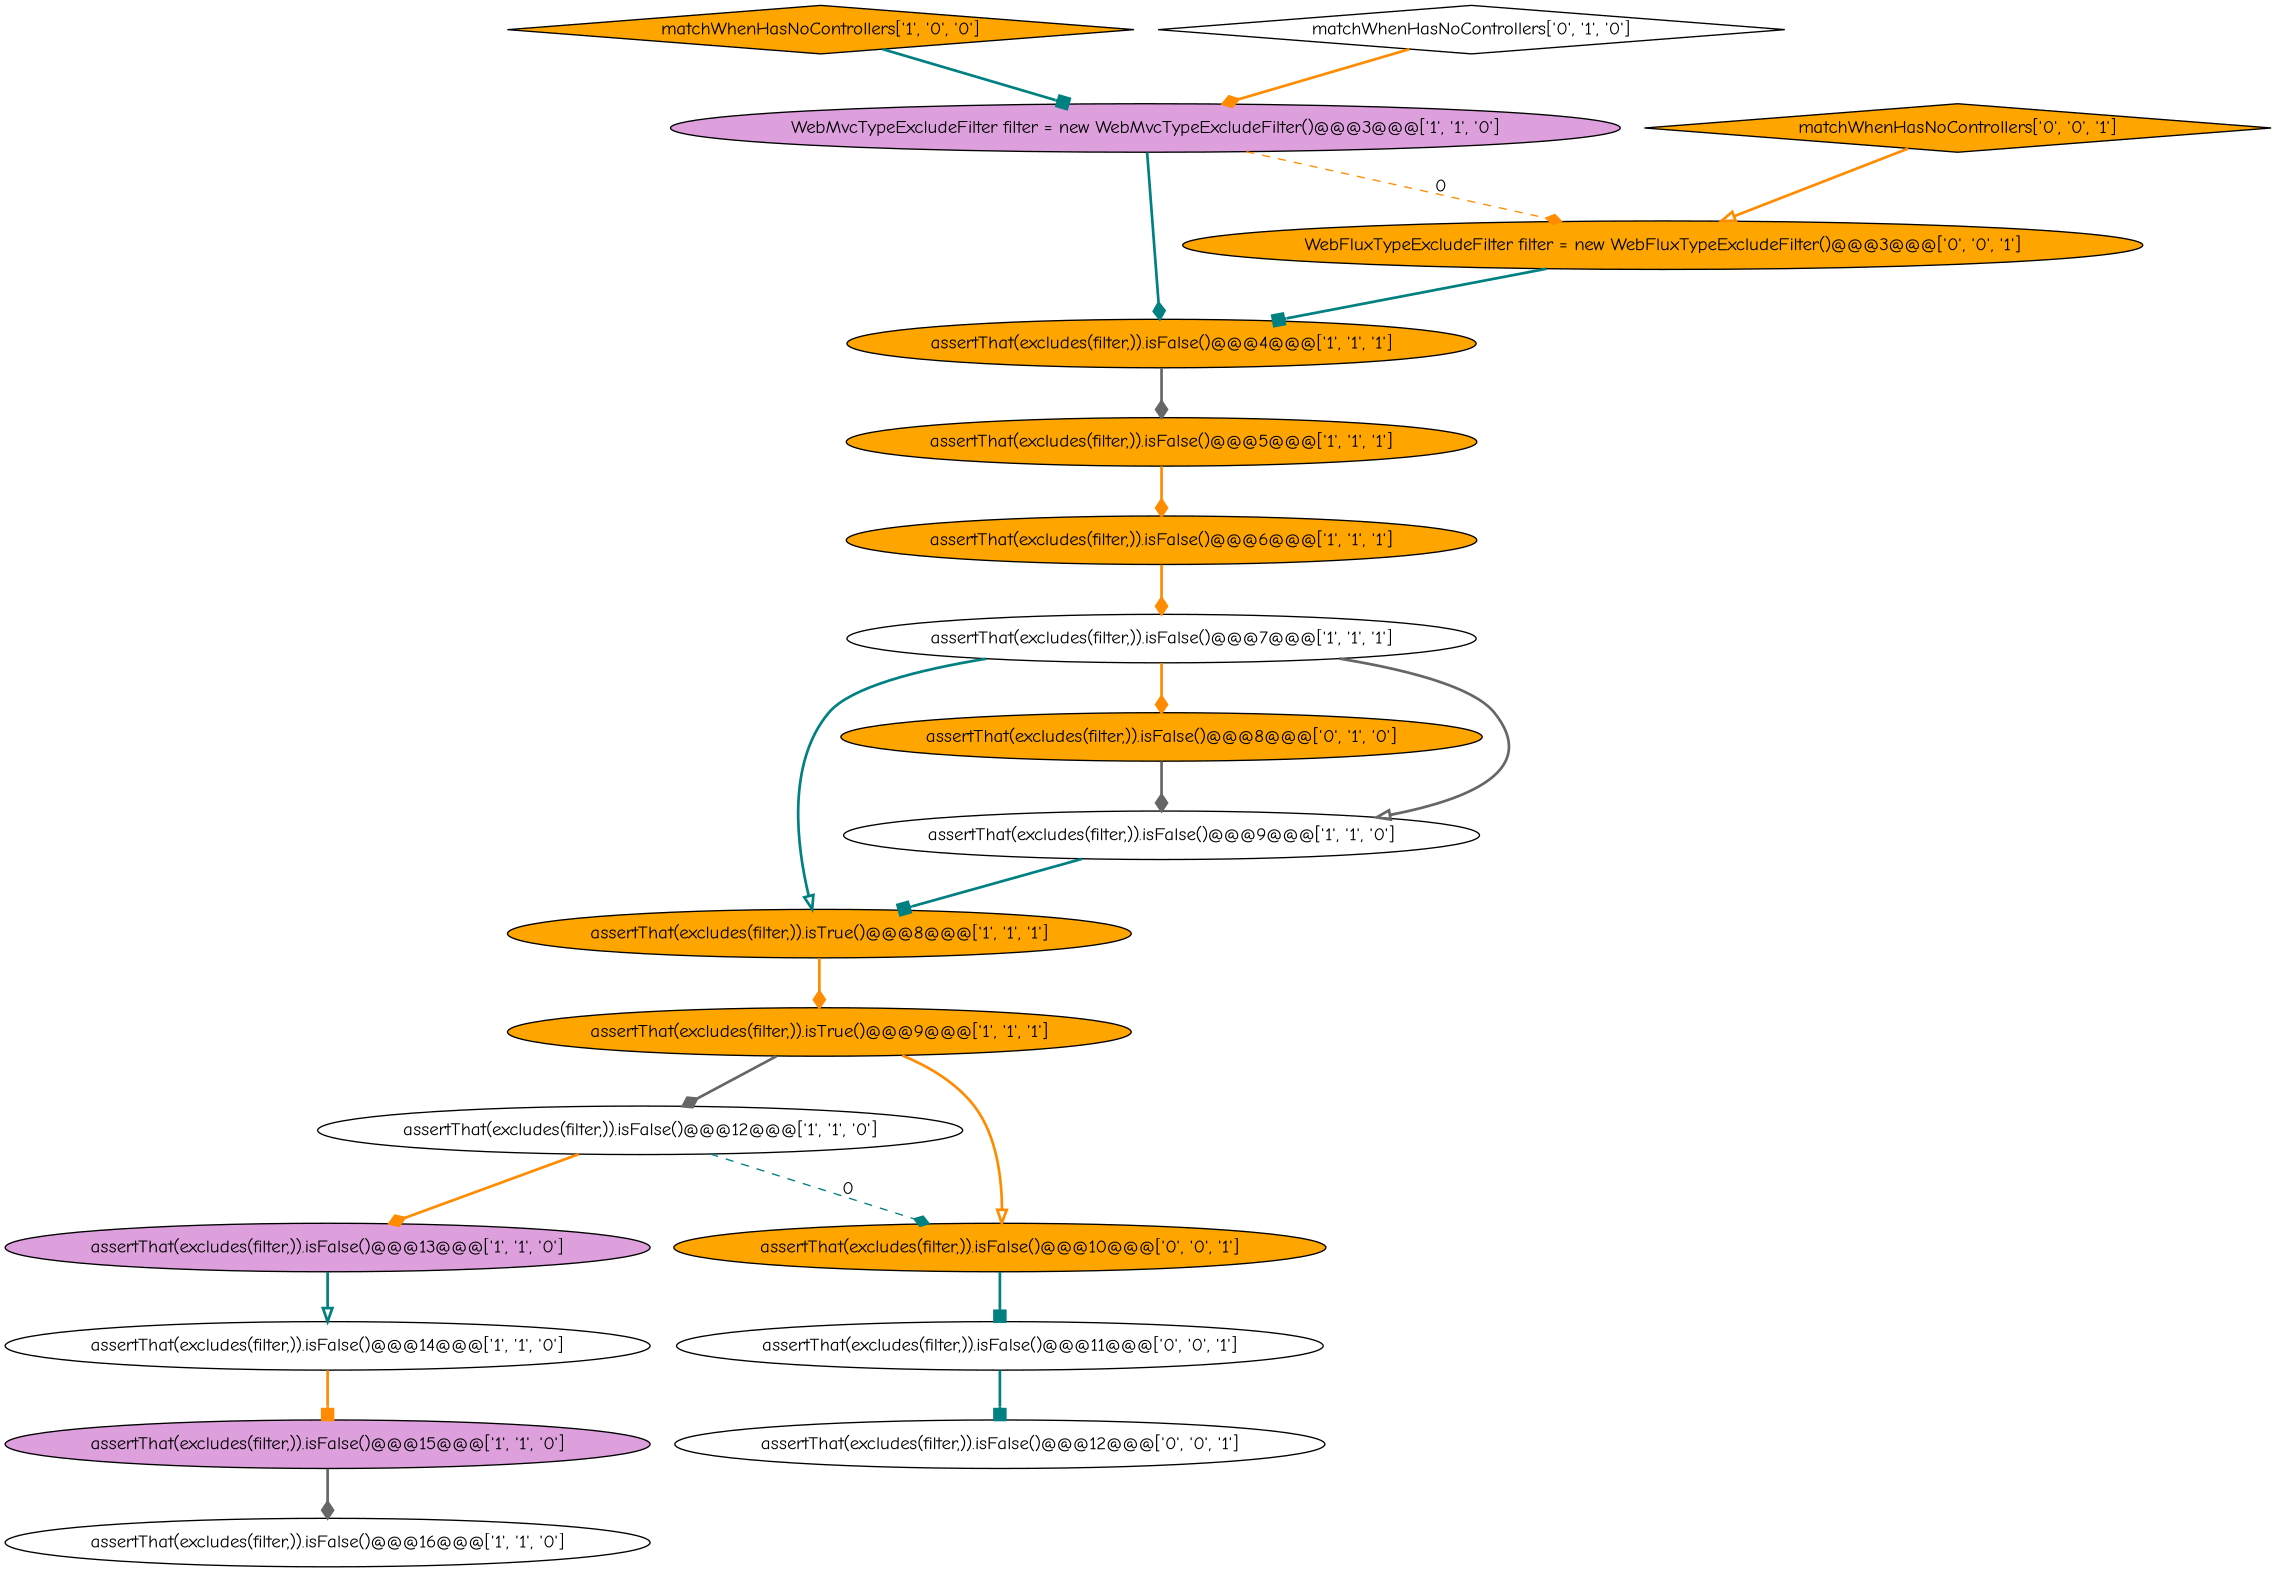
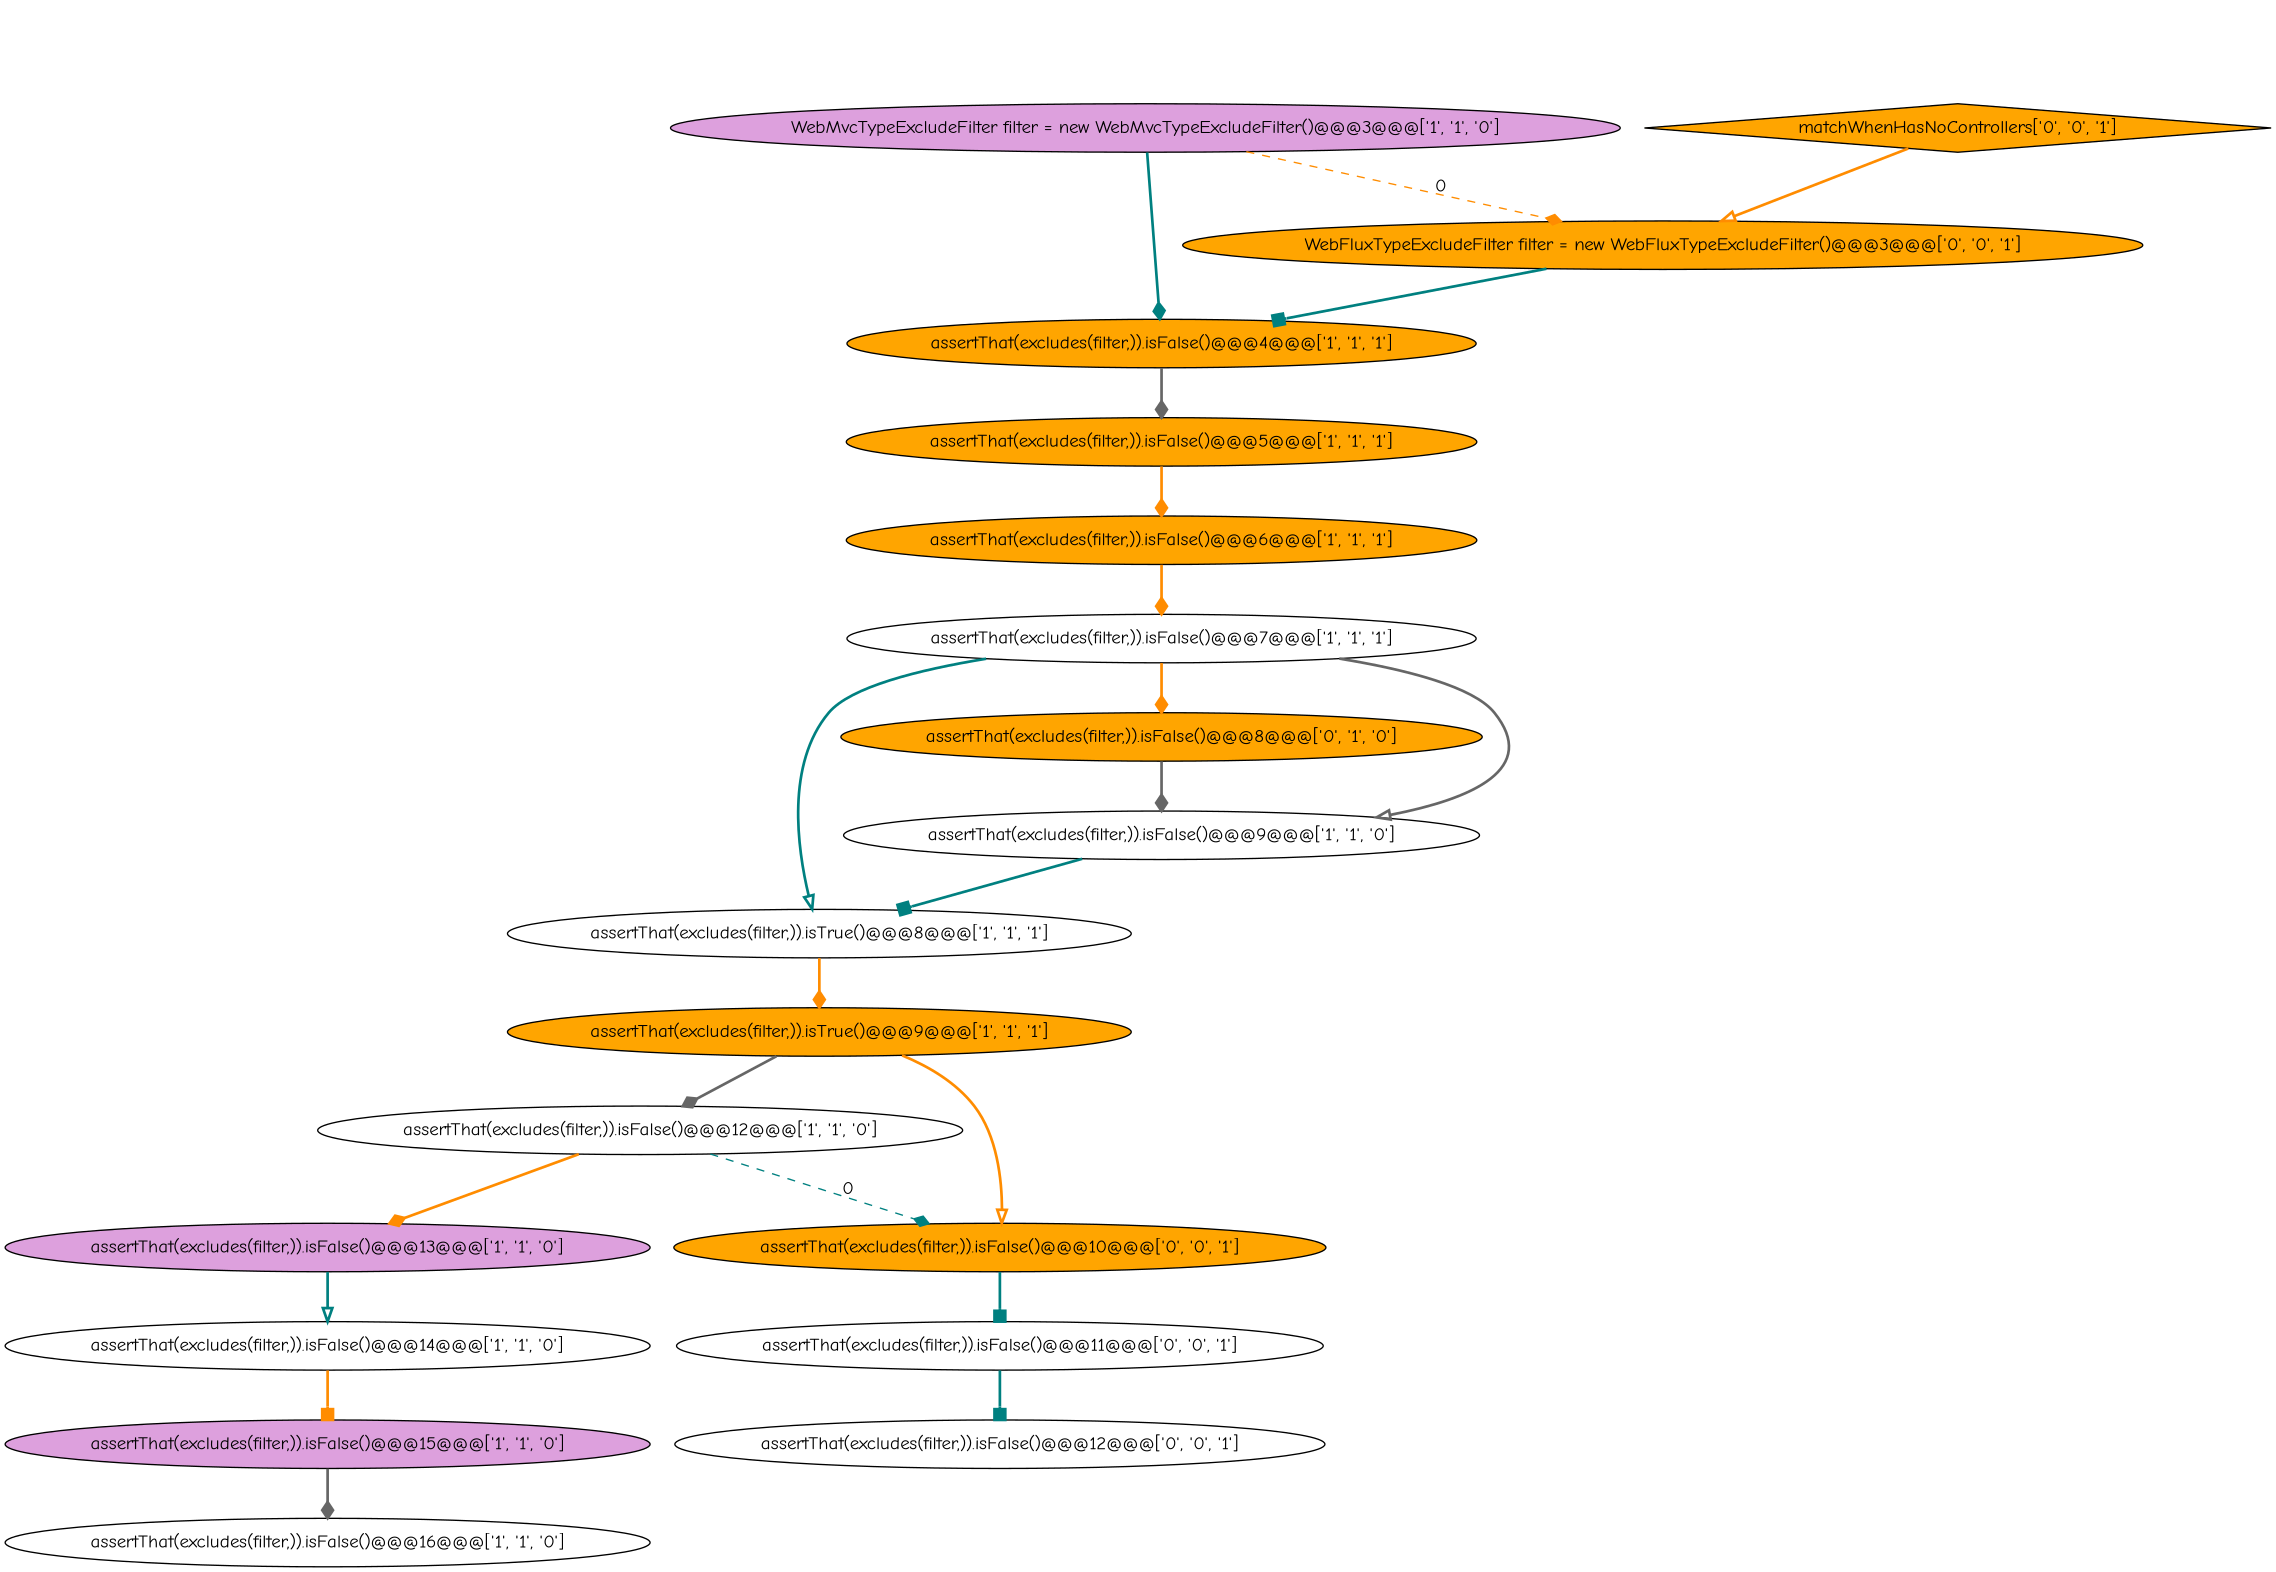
(821, 30) -> none
(1471, 30) -> none
(819, 934) -> (819, 934)
